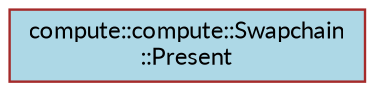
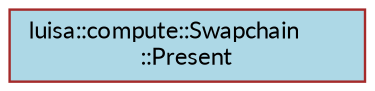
(187, 46) -> (187, 46)
